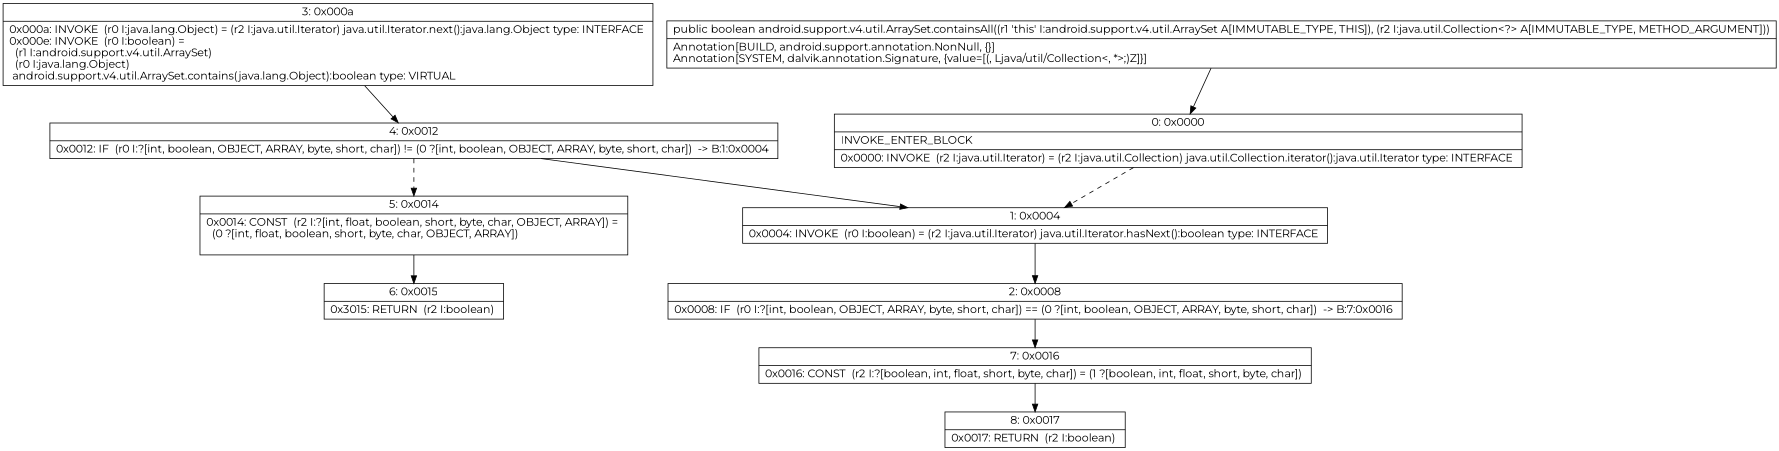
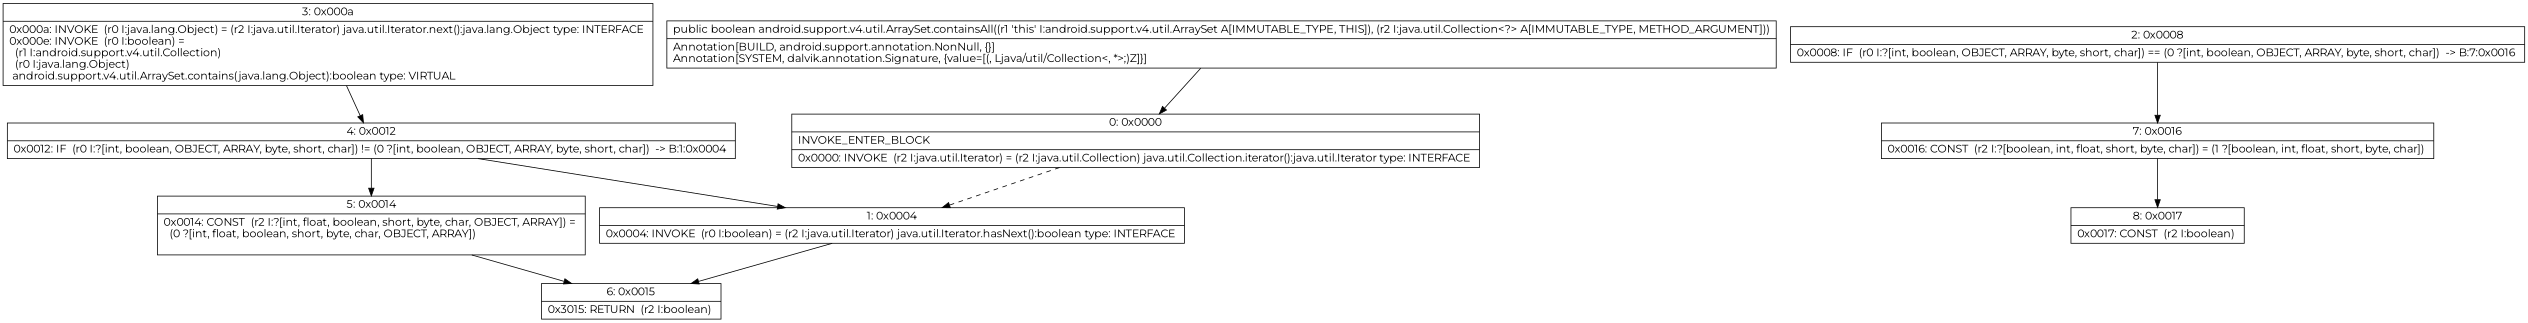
(111, 53) -> (115, 53)
(414, 173) -> (371, 173)
(1035, 259) -> (765, 262)
(1035, 438) -> (2158, 234)
